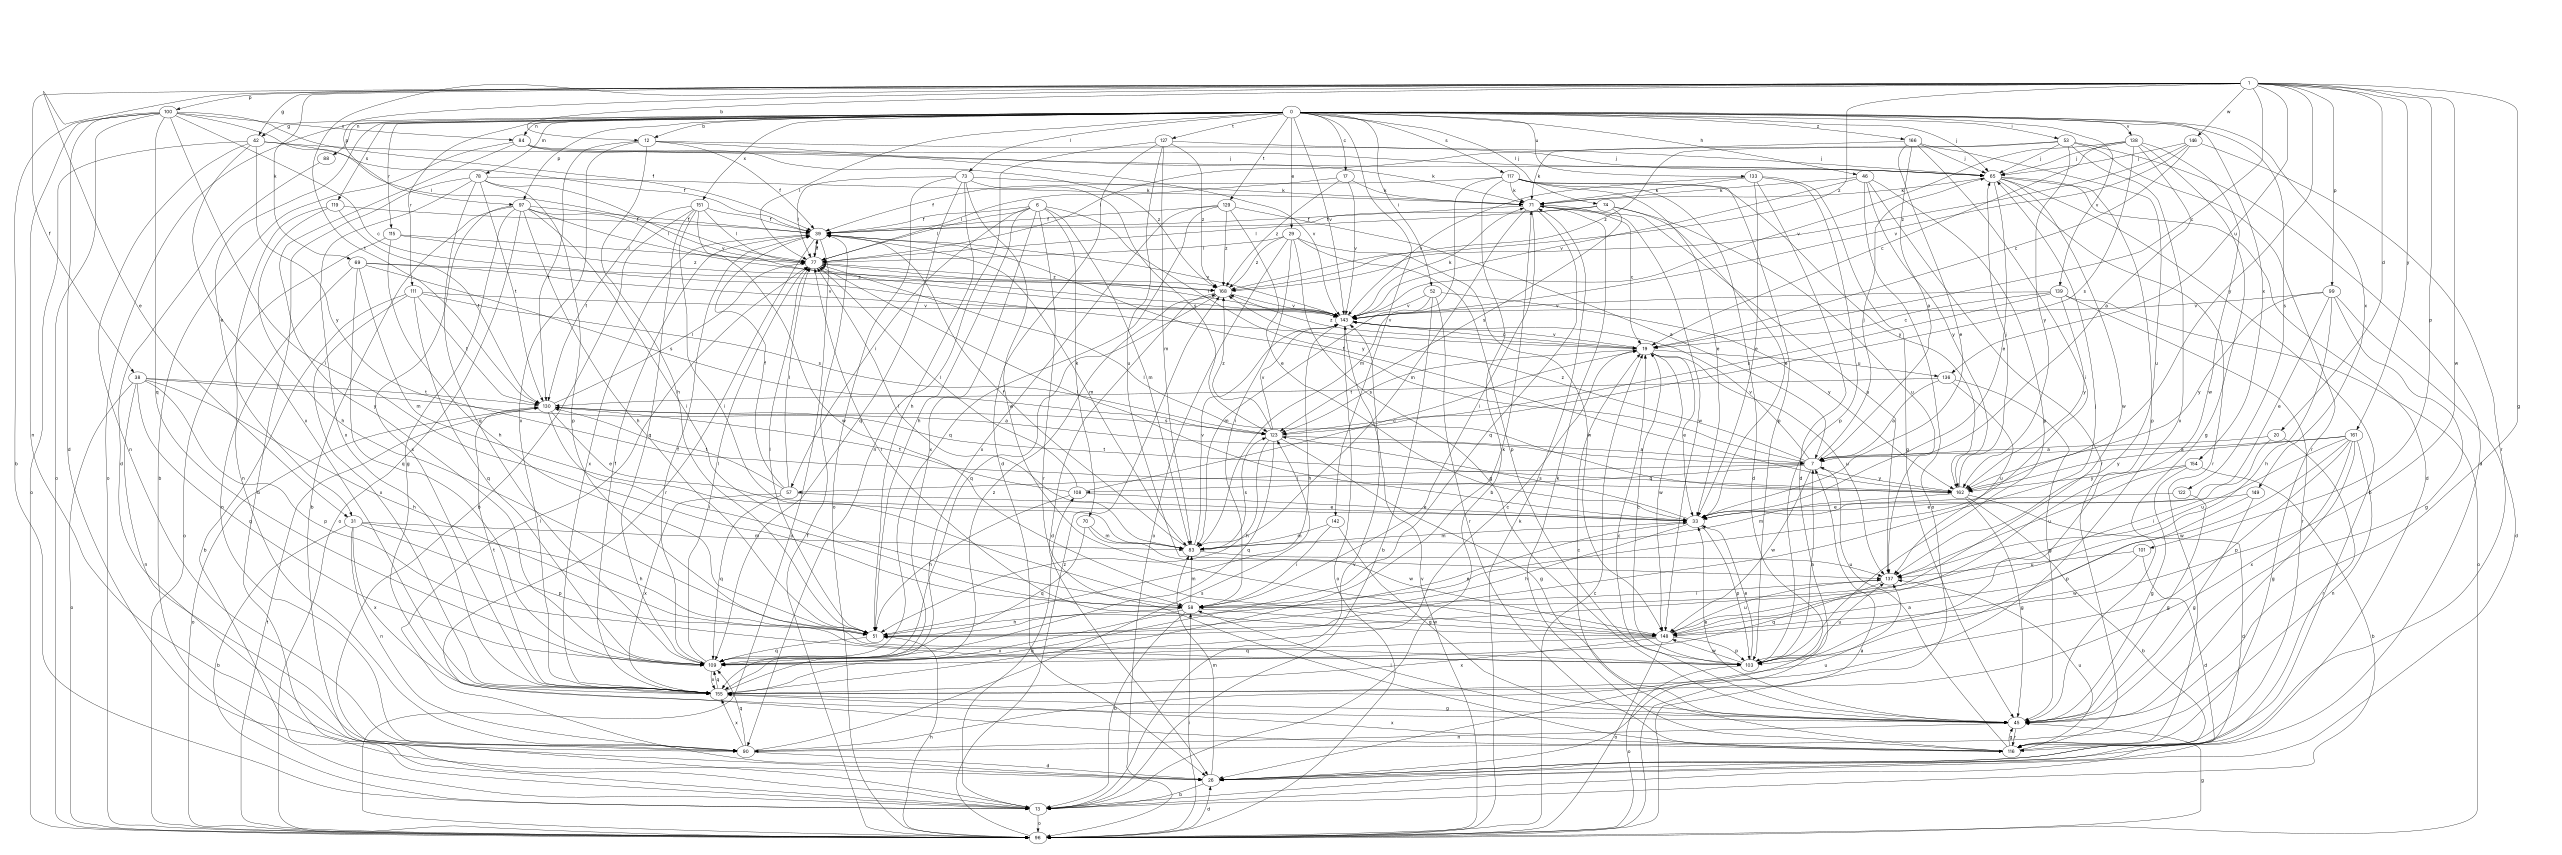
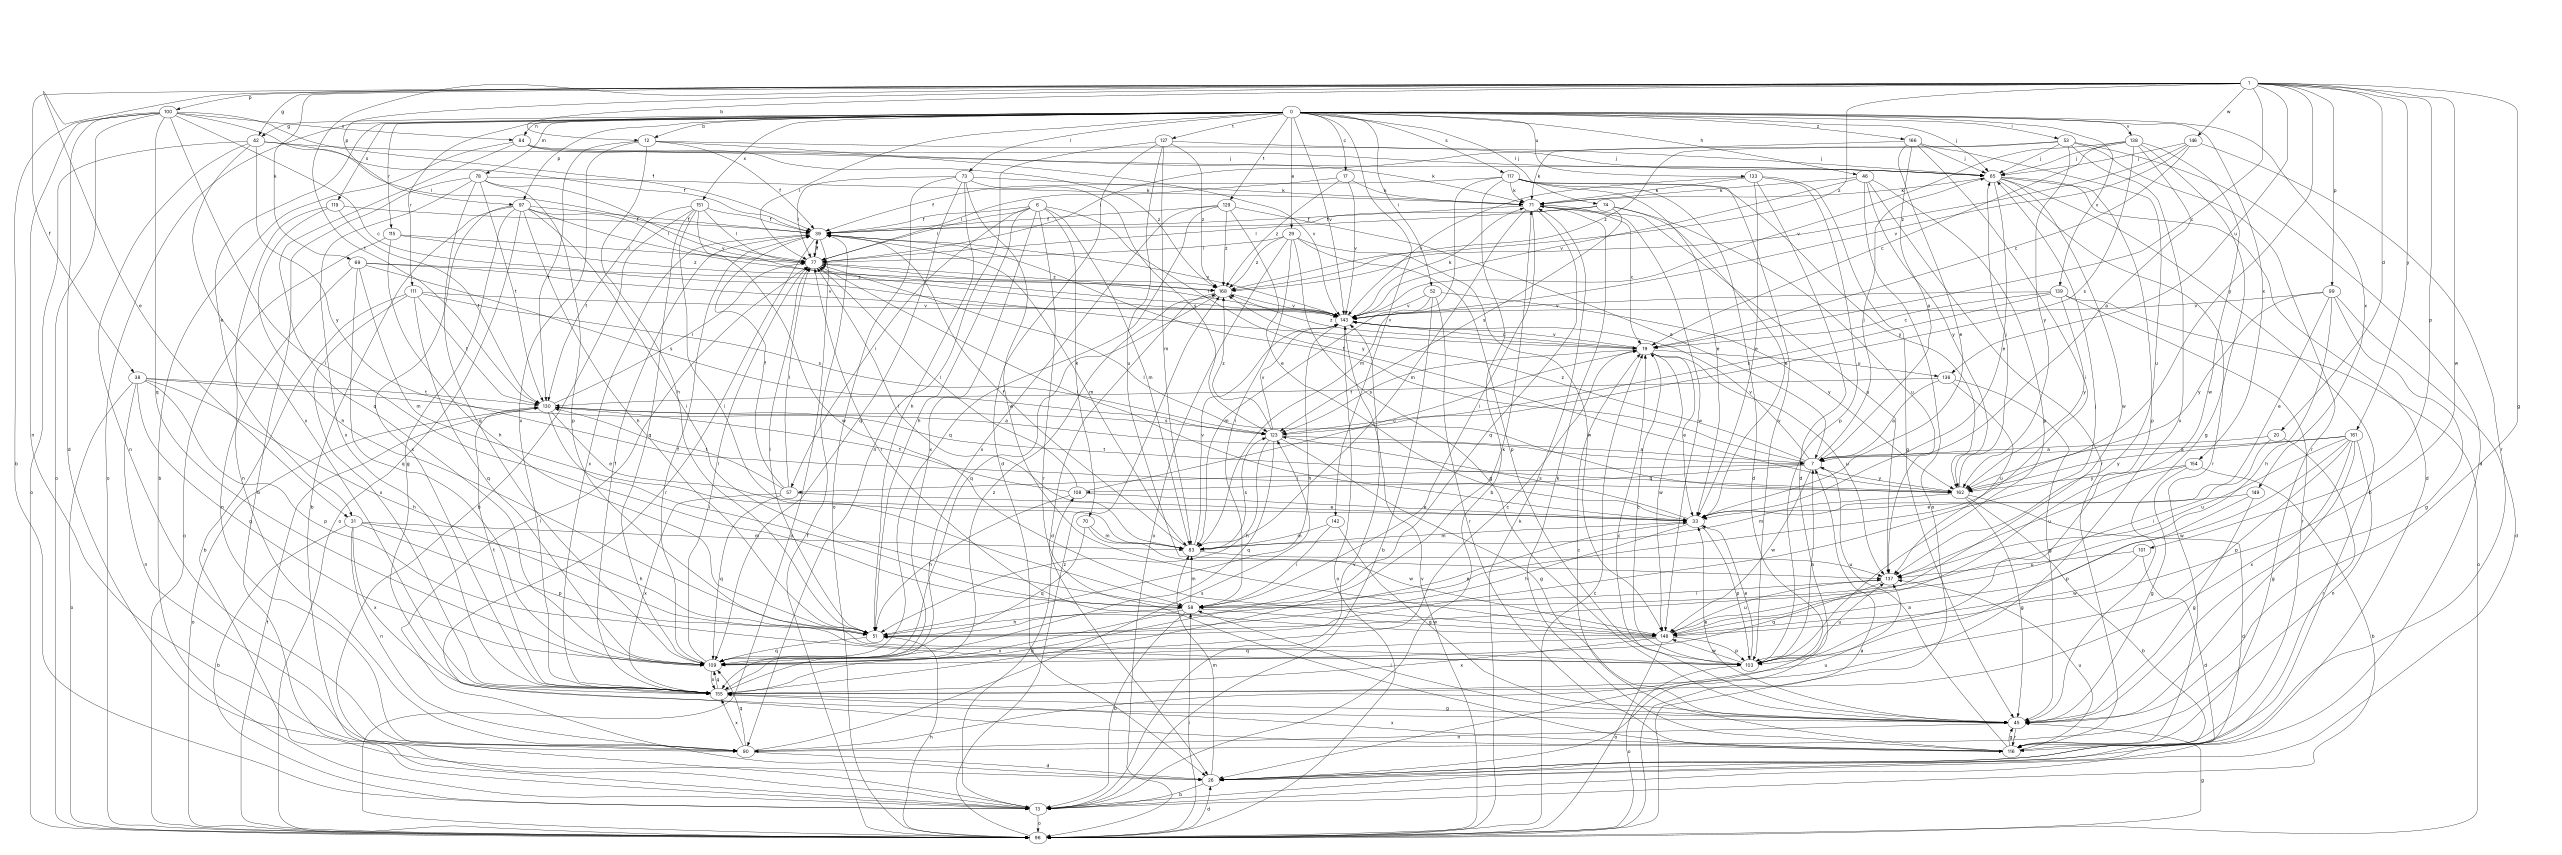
(326, 159) -> none
(375, 407) -> (375, 407)
(1779, 421) -> (1779, 421)
(2182, 493) -> none
